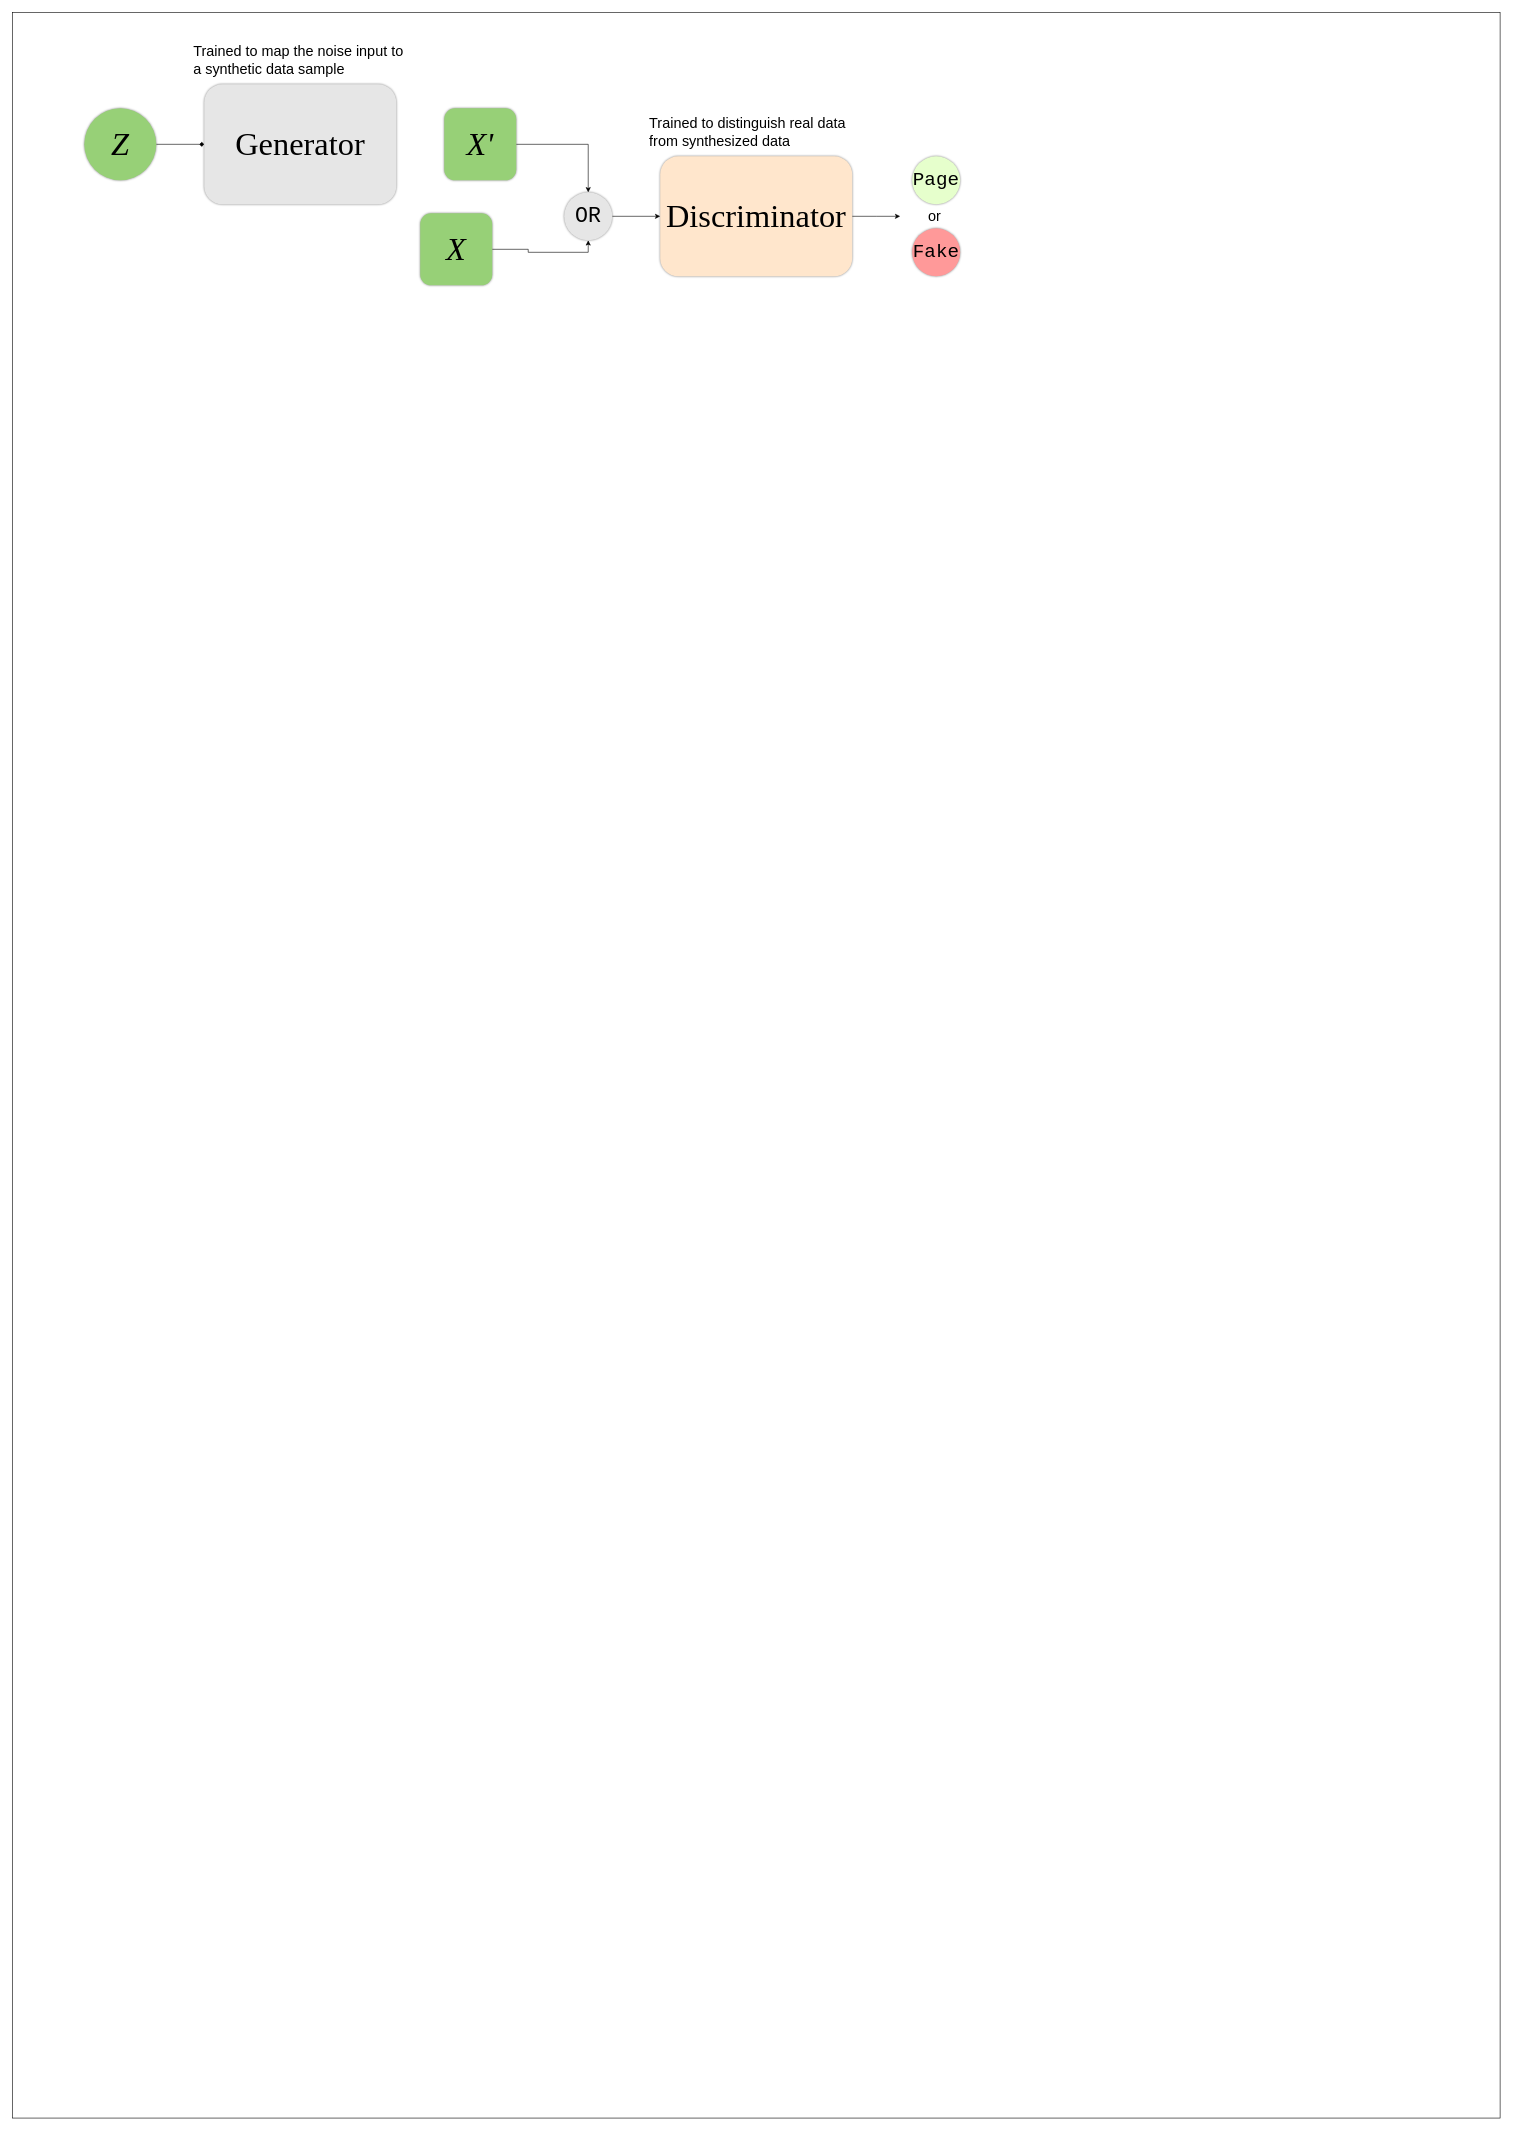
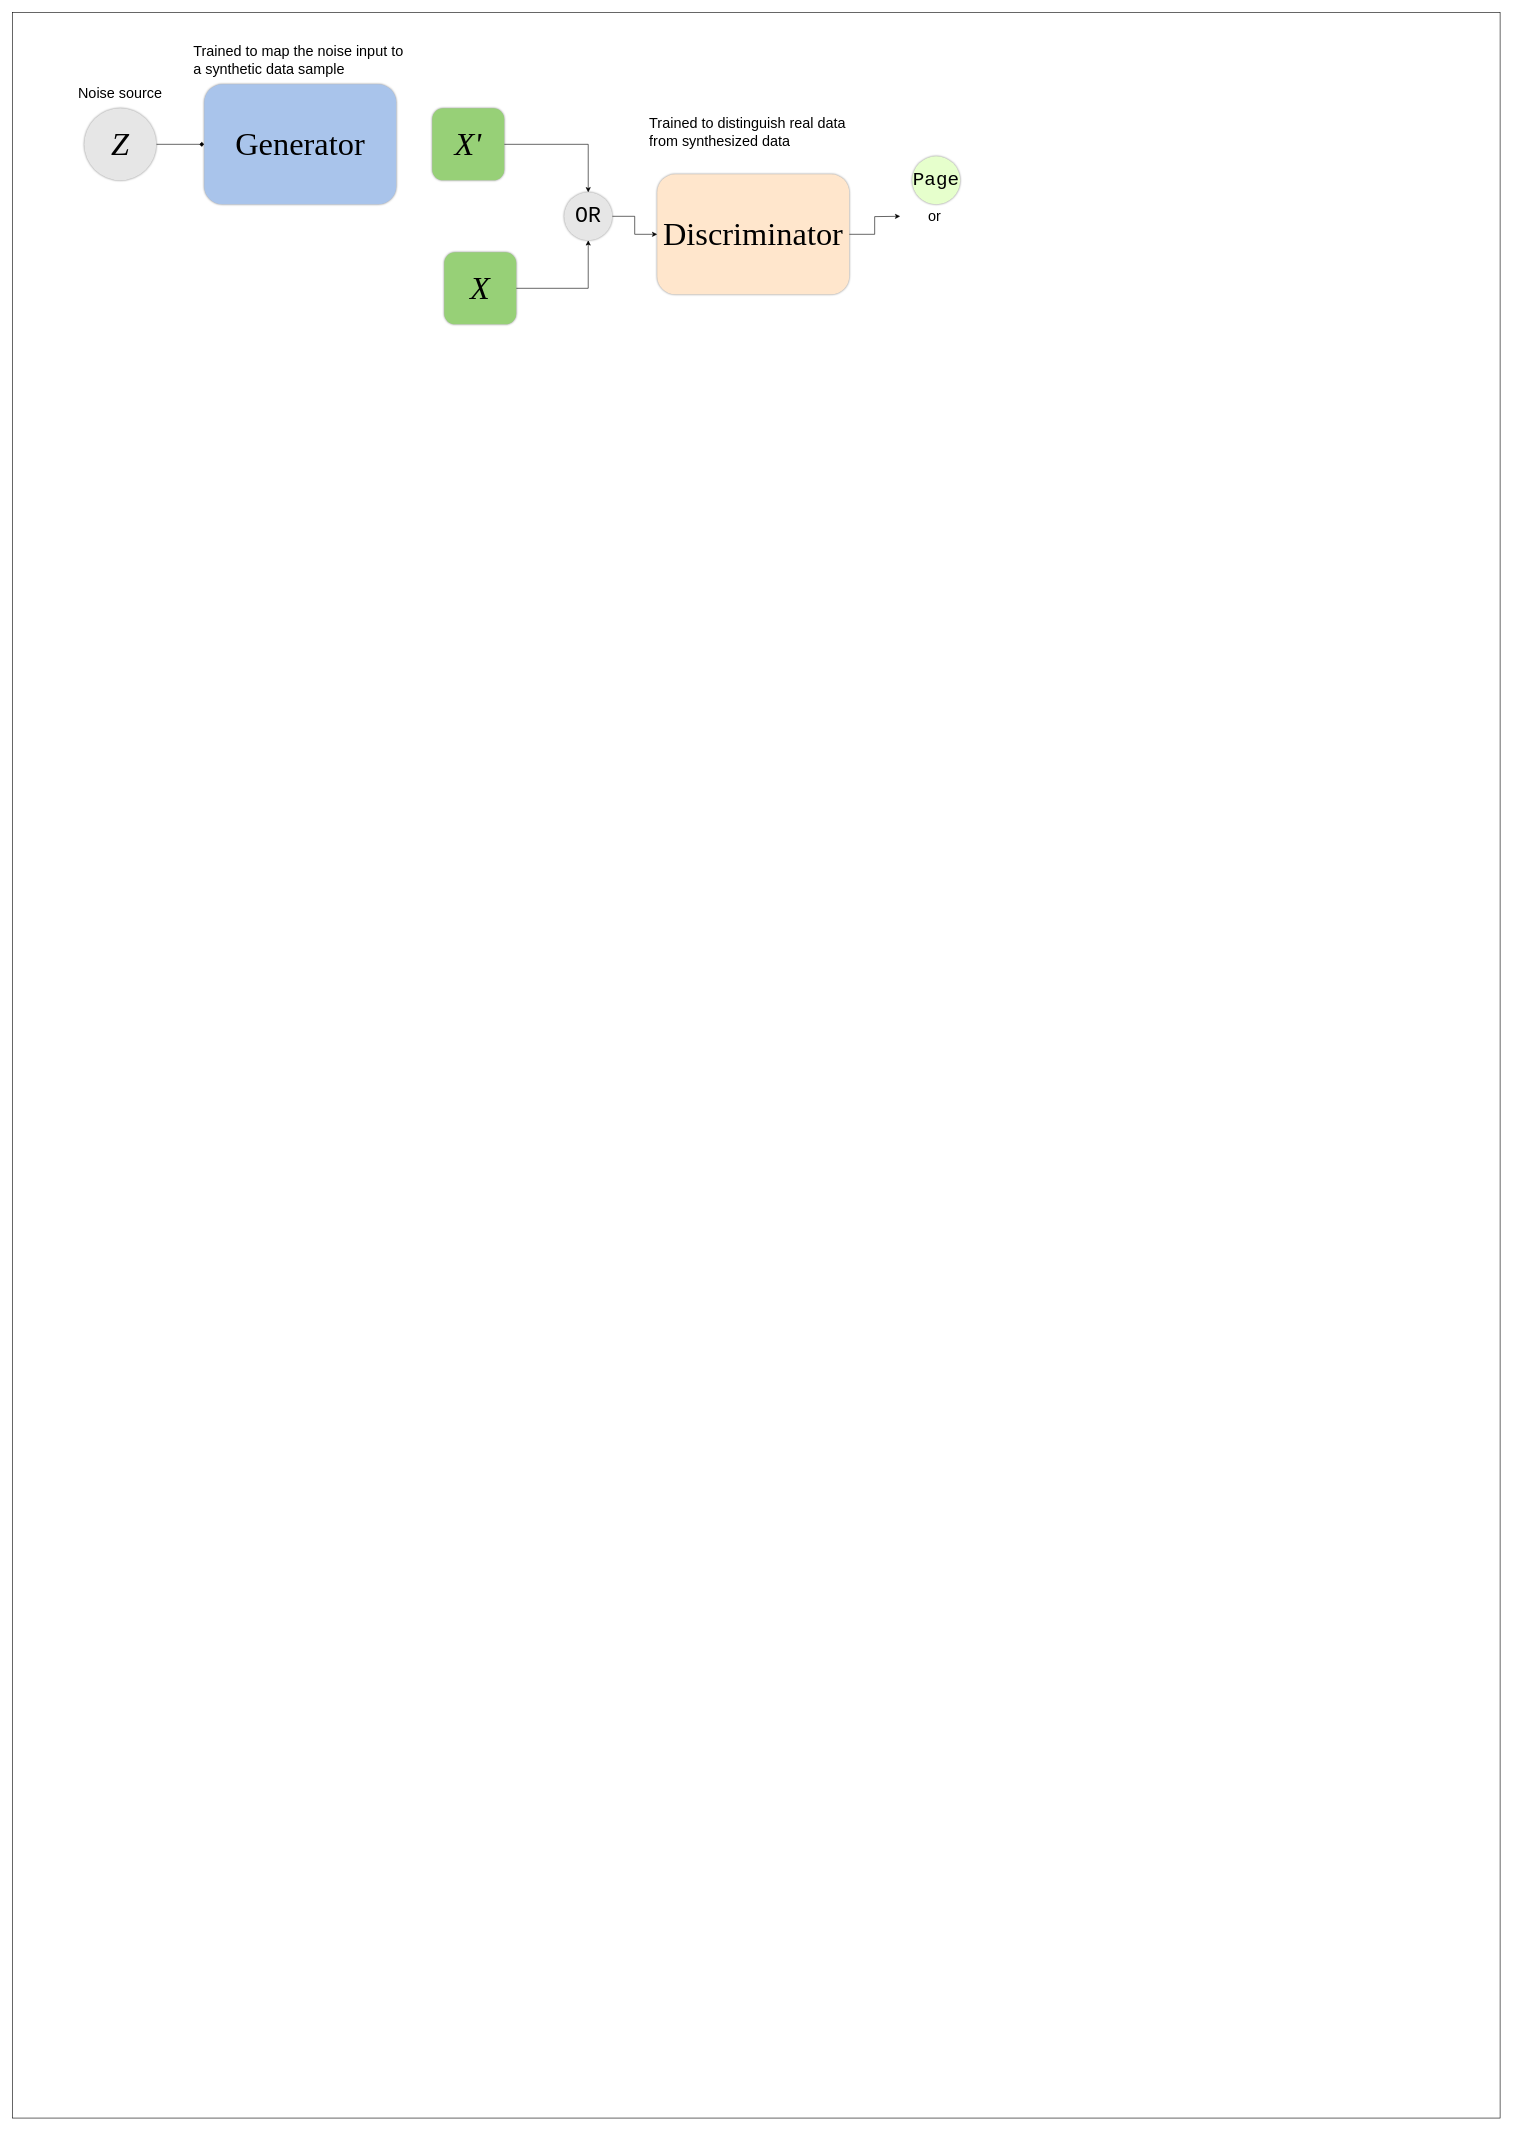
none -> (120, 93)
(120, 144) -> (120, 144)
(300, 144) -> (300, 144)
(480, 144) -> (468, 144)
(756, 216) -> (753, 234)
(456, 249) -> (480, 288)
(936, 252) -> none
